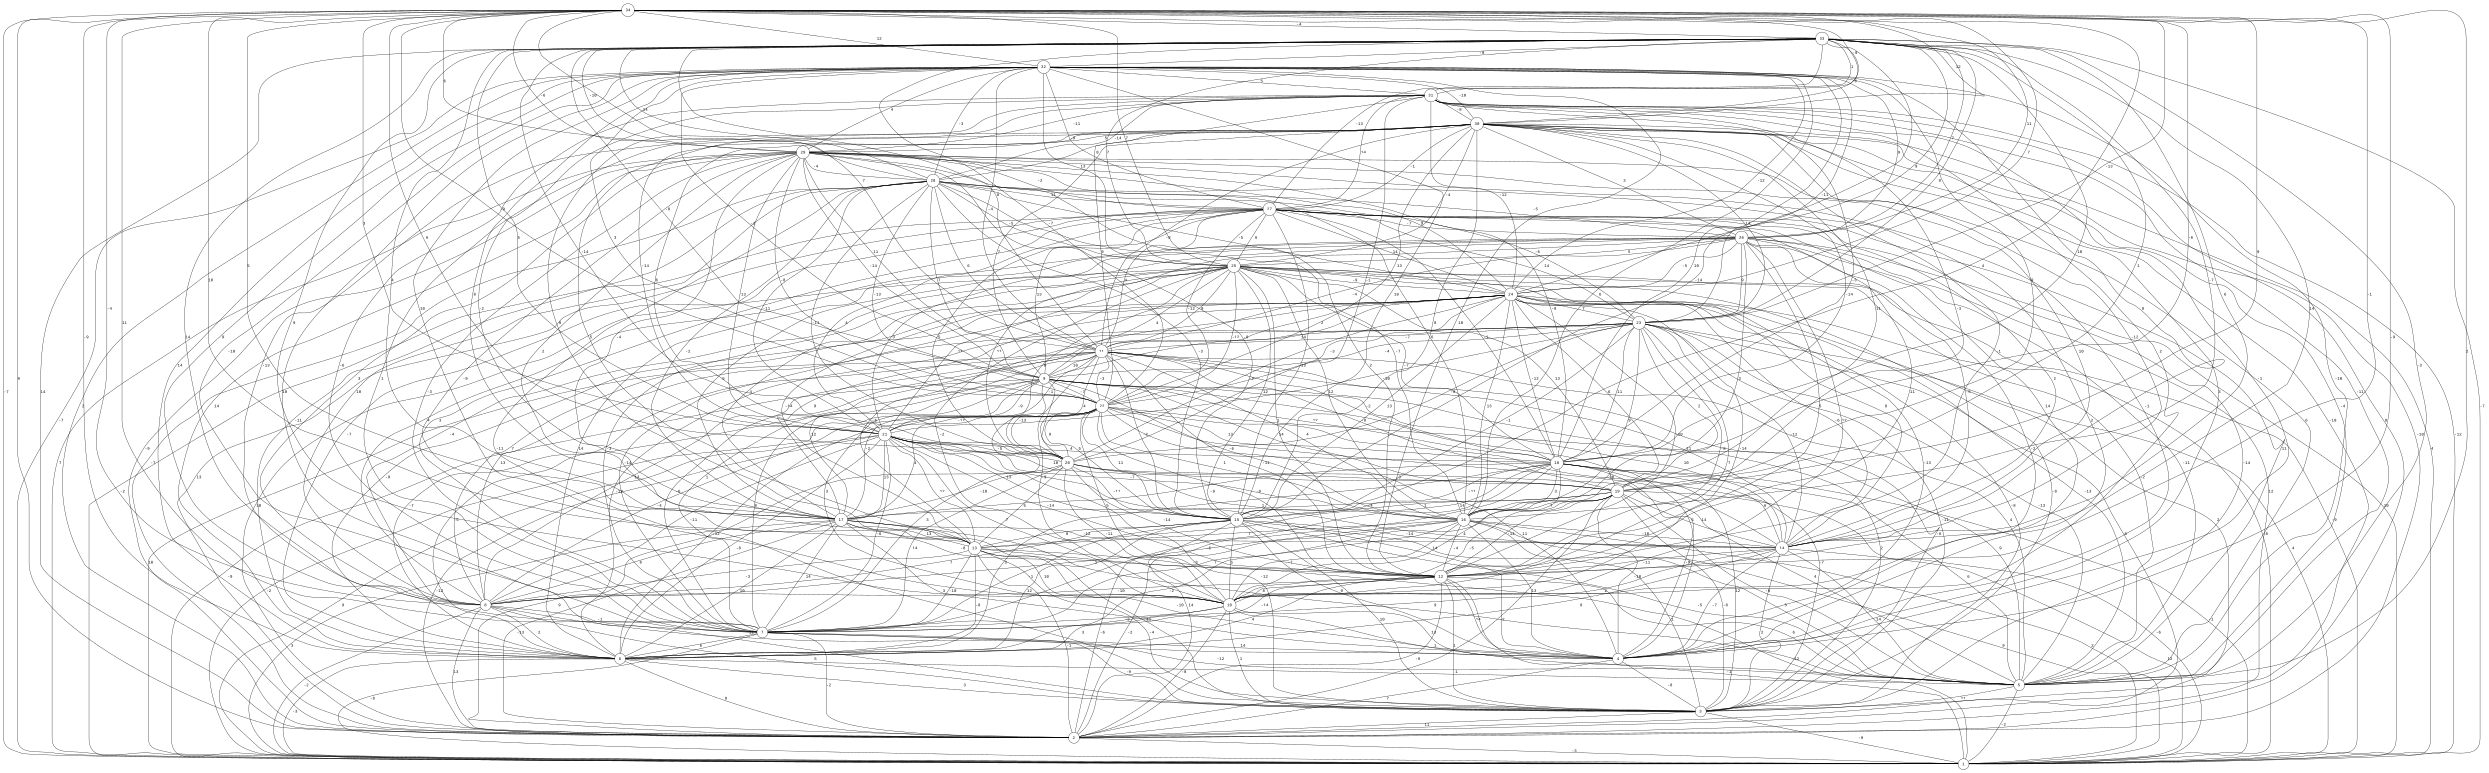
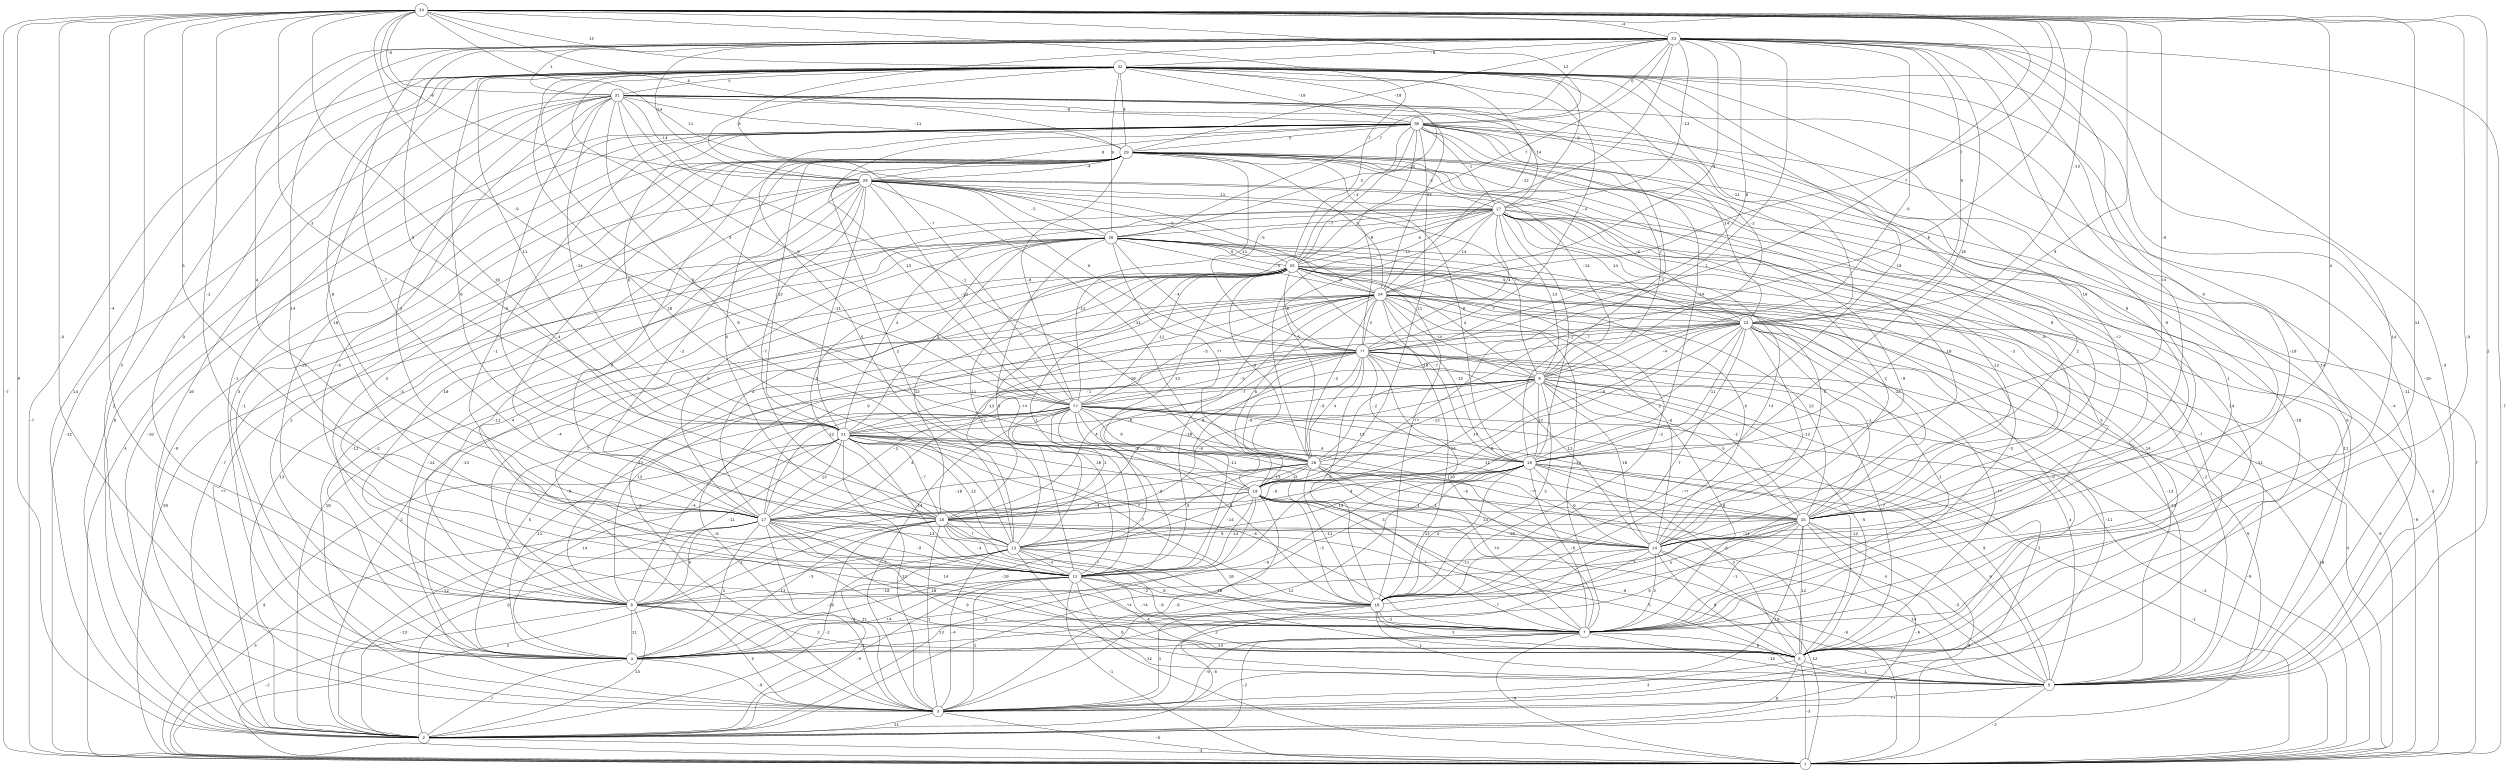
(1049, 314) -> (513, 79)
none -> (1146, 449)
none -> (135, 579)
